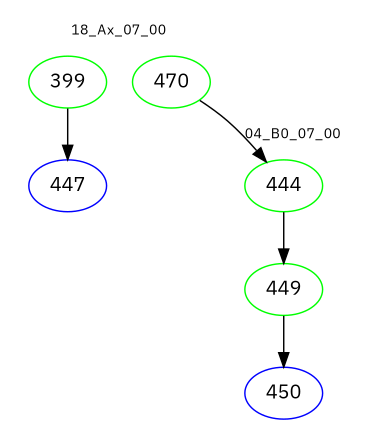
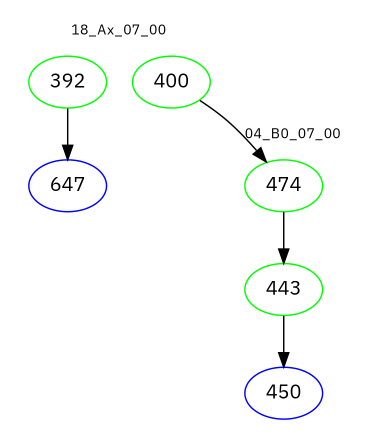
(68, 82) -> (68, 82)
(171, 82) -> (171, 82)
(68, 186) -> (68, 186)
(284, 186) -> (284, 186)
(284, 289) -> (284, 289)
